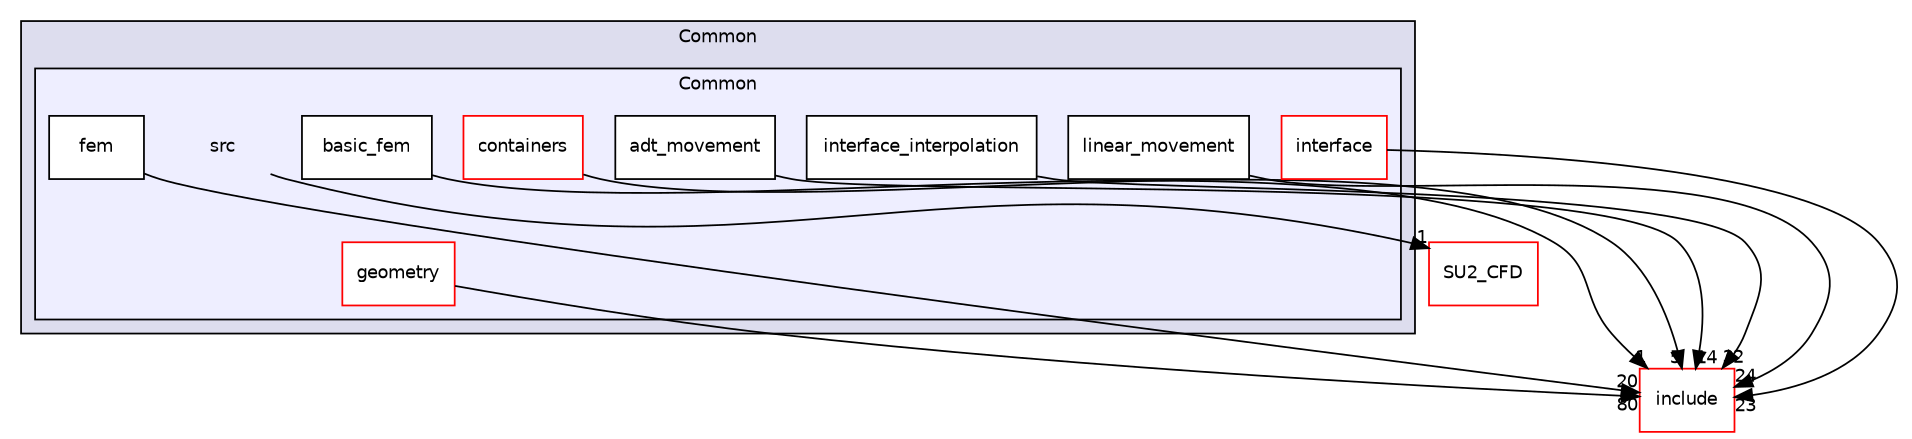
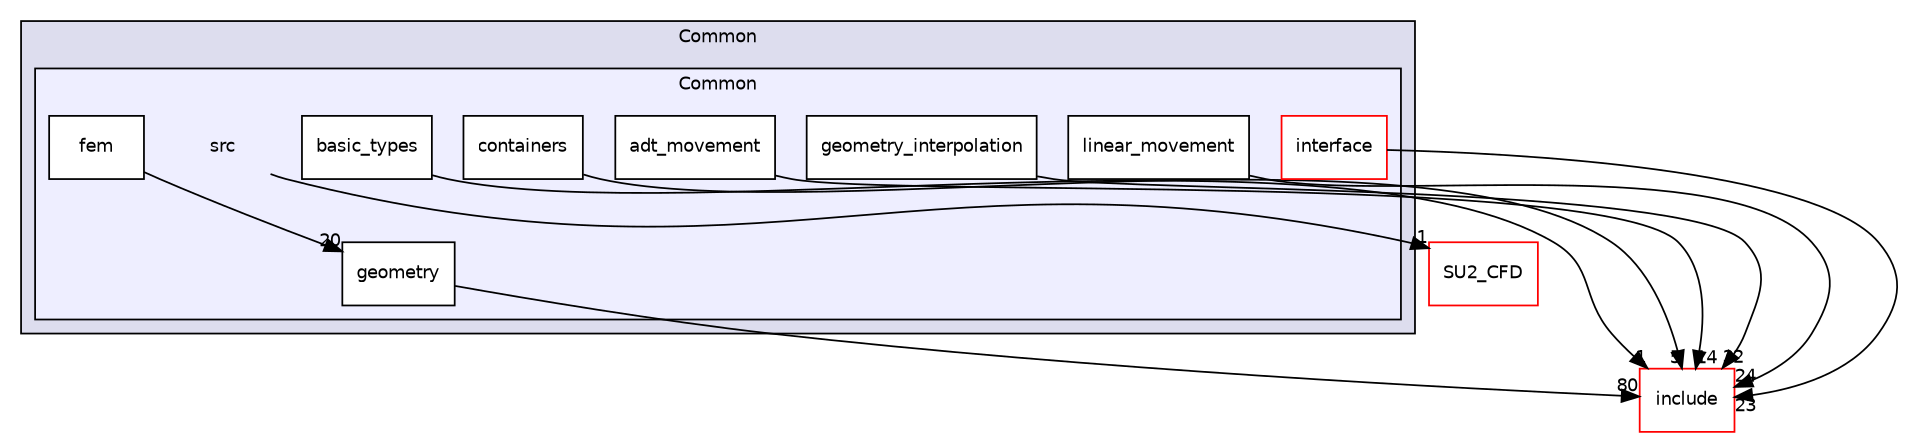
(367, 147) -> (367, 147)
(523, 147) -> (523, 147)
(922, 147) -> (922, 147)
(399, 274) -> (399, 274)
(881, 293) -> (234, 210)
